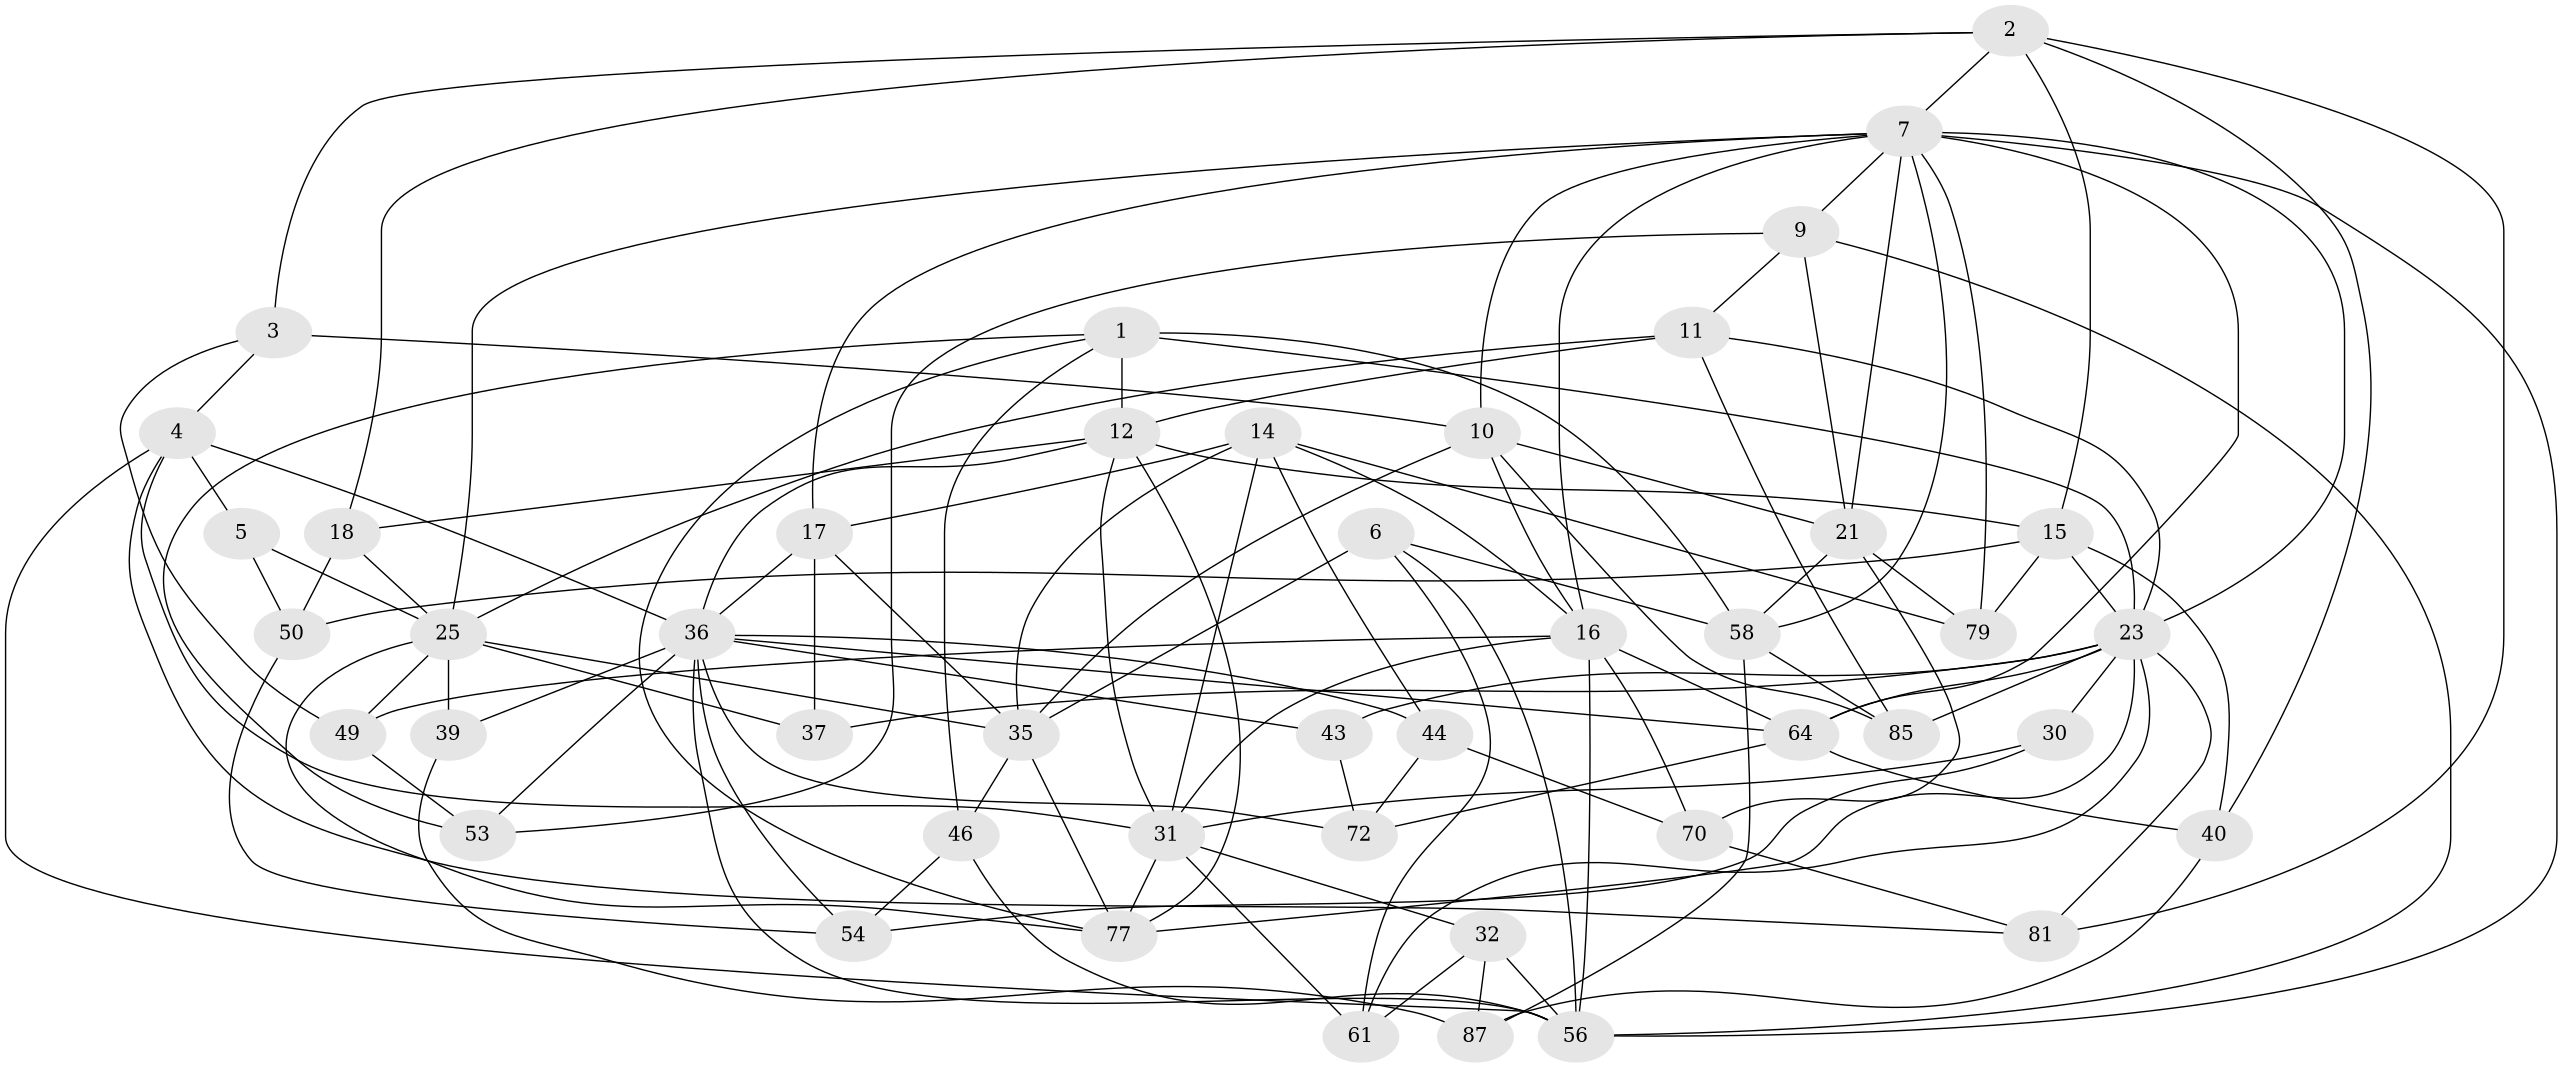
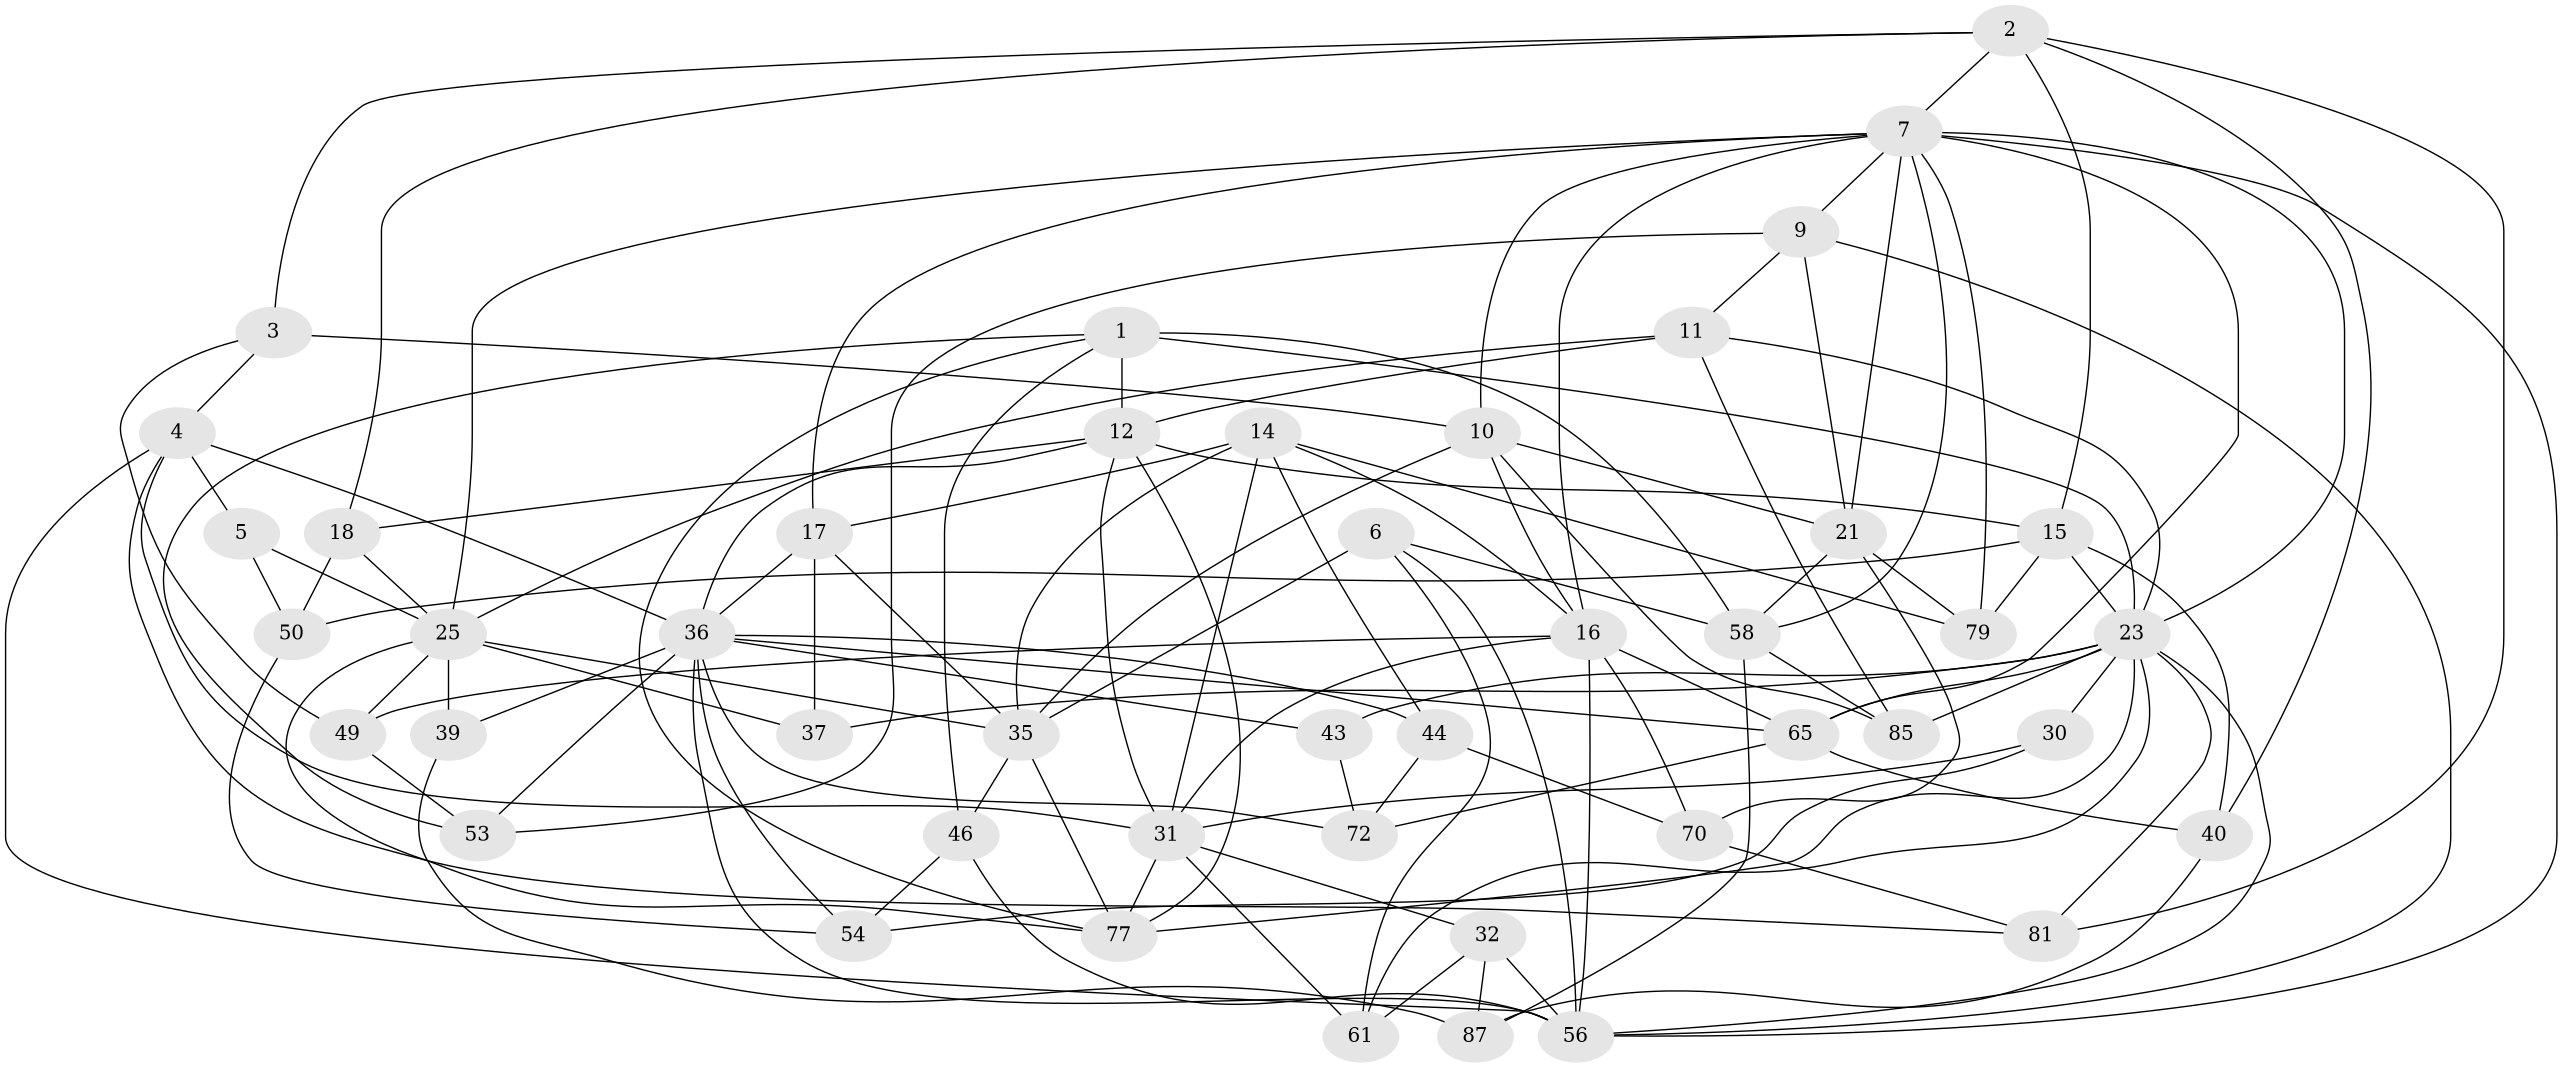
(1801, 735) -> (1801, 735)
none -> (2084, 979)
